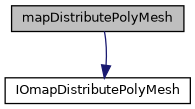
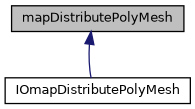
(106, 48) -> (89, 61)
